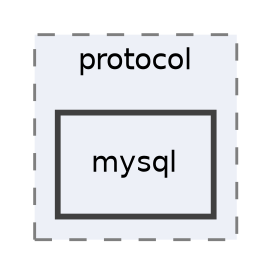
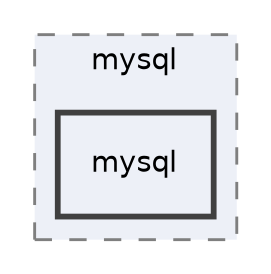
(136, 62) -> (136, 62)
